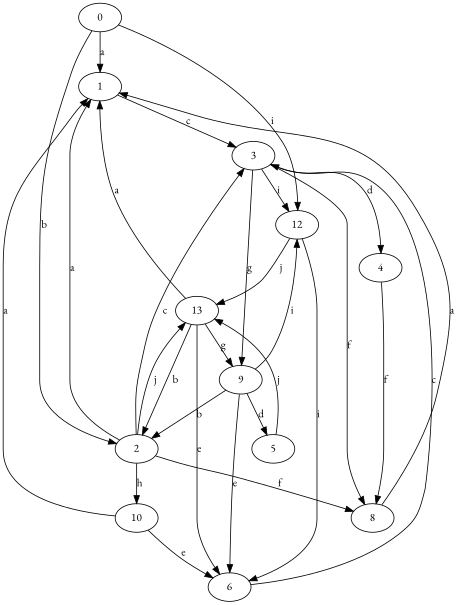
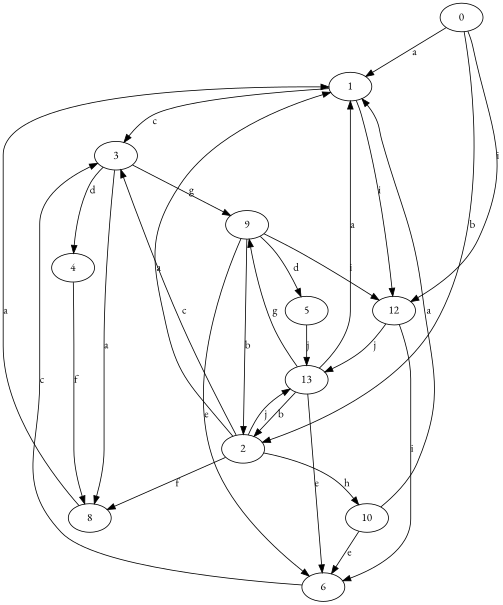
(273, 187) -> (379, 193)
(349, 345) -> (106, 345)
